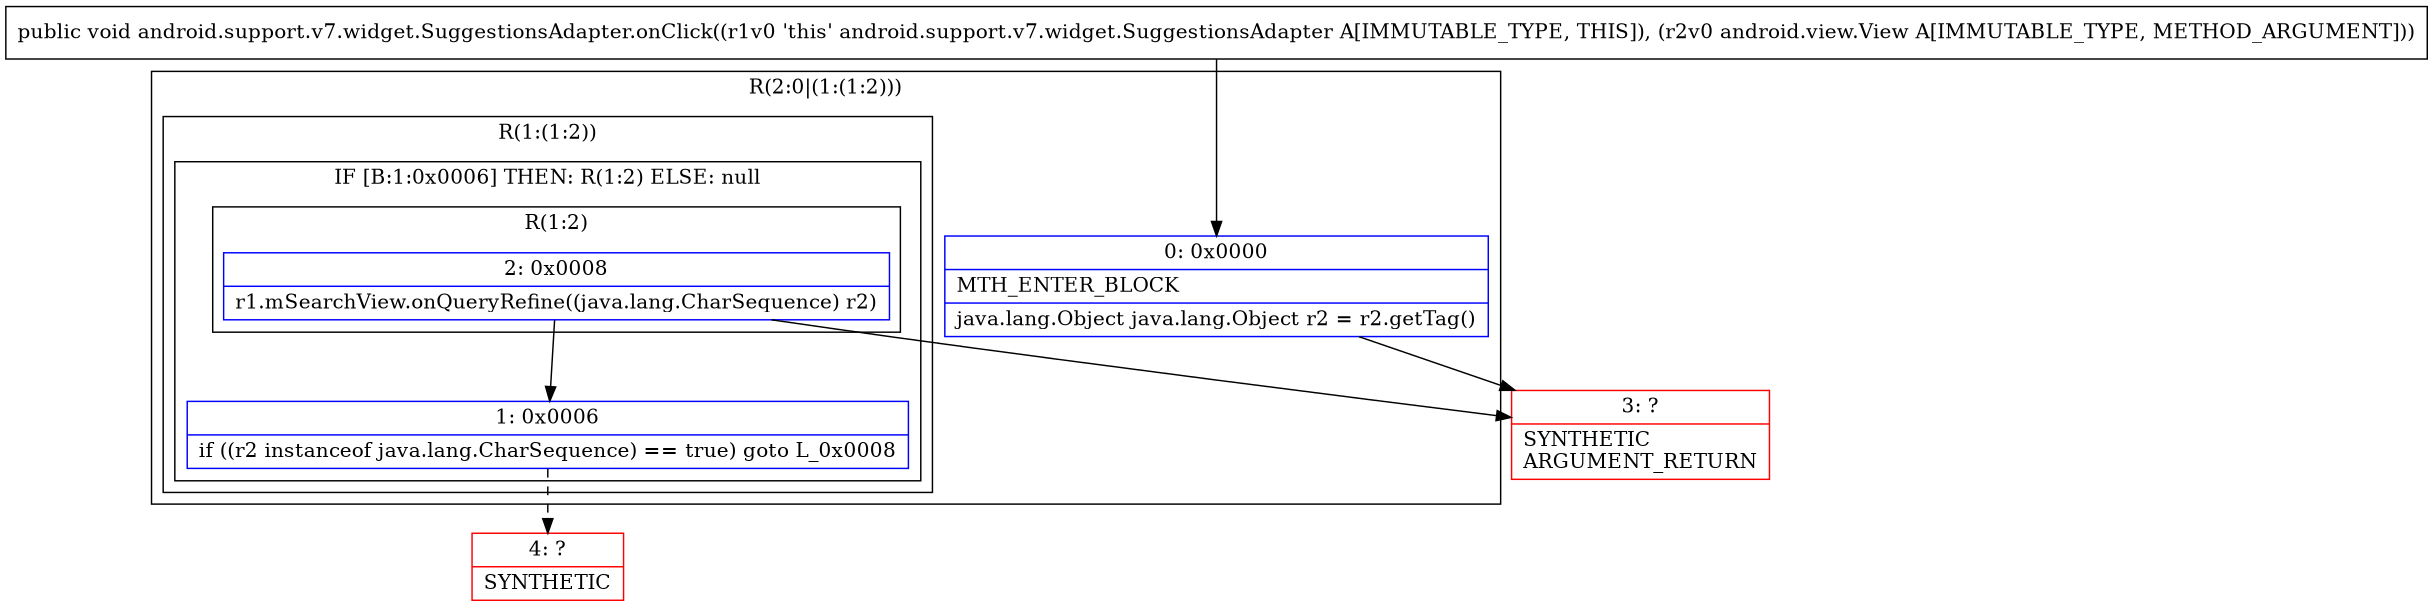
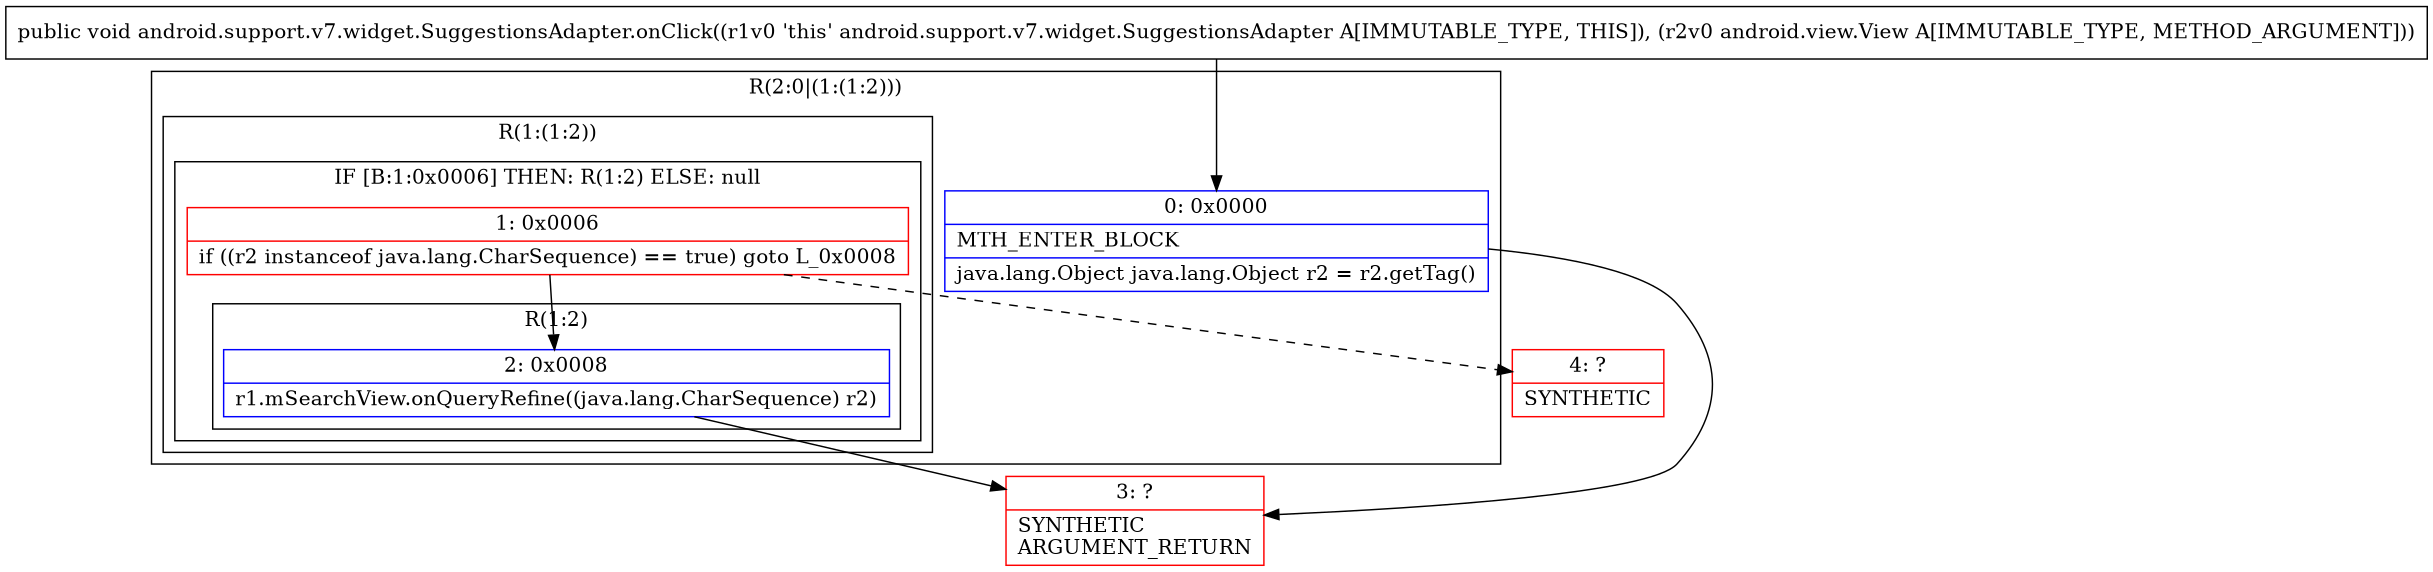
(553, 353) -> (552, 314)
(548, 435) -> (548, 241)
